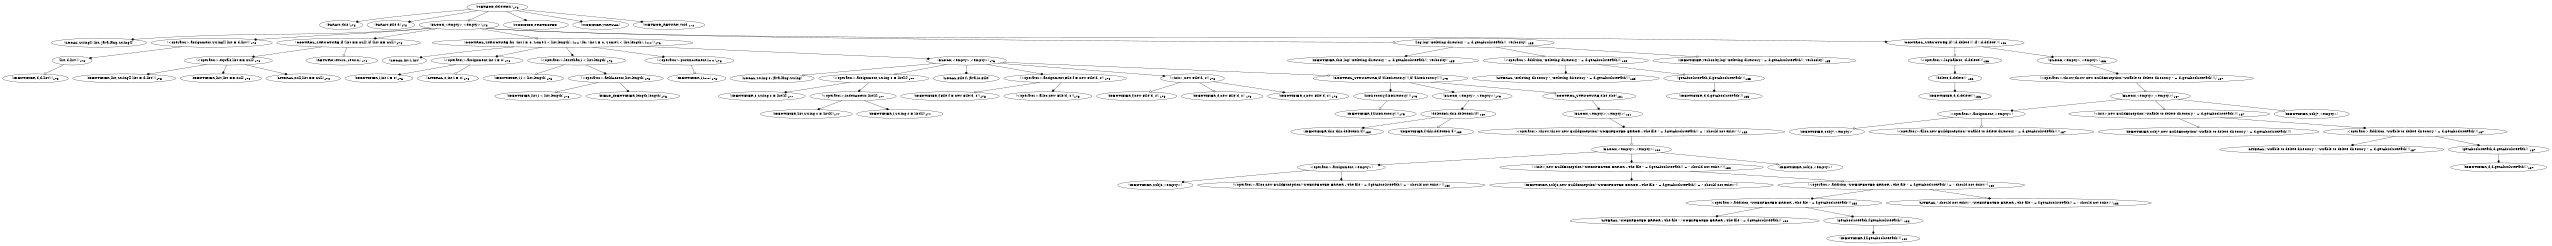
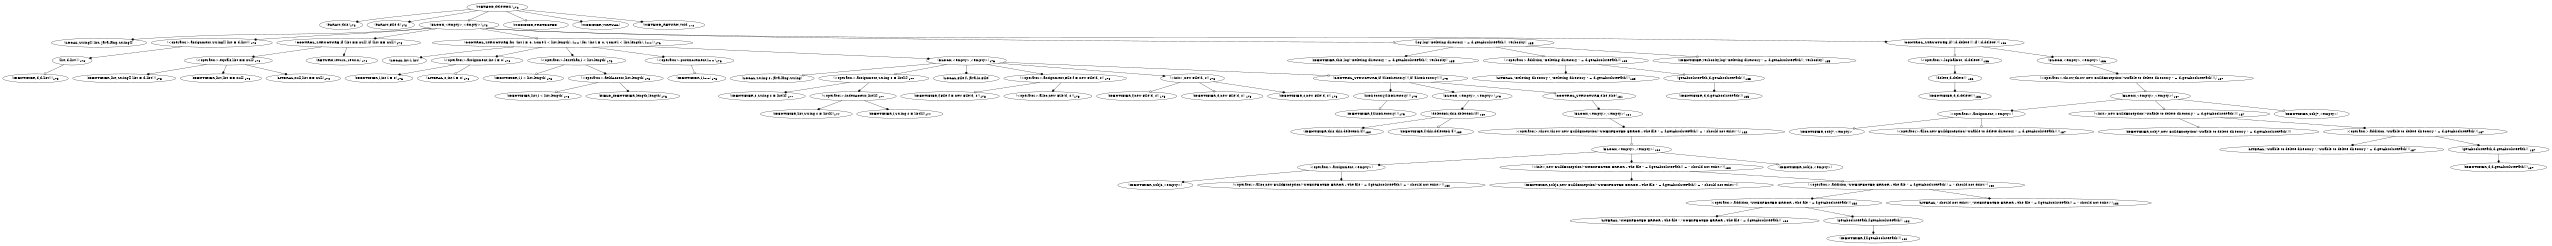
(515, 15) -> (515, 15)
(346, 50) -> (346, 50)
